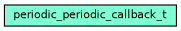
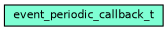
(90, 16) -> (84, 16)
